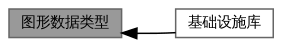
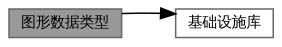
(156, 33) -> (141, 13)
